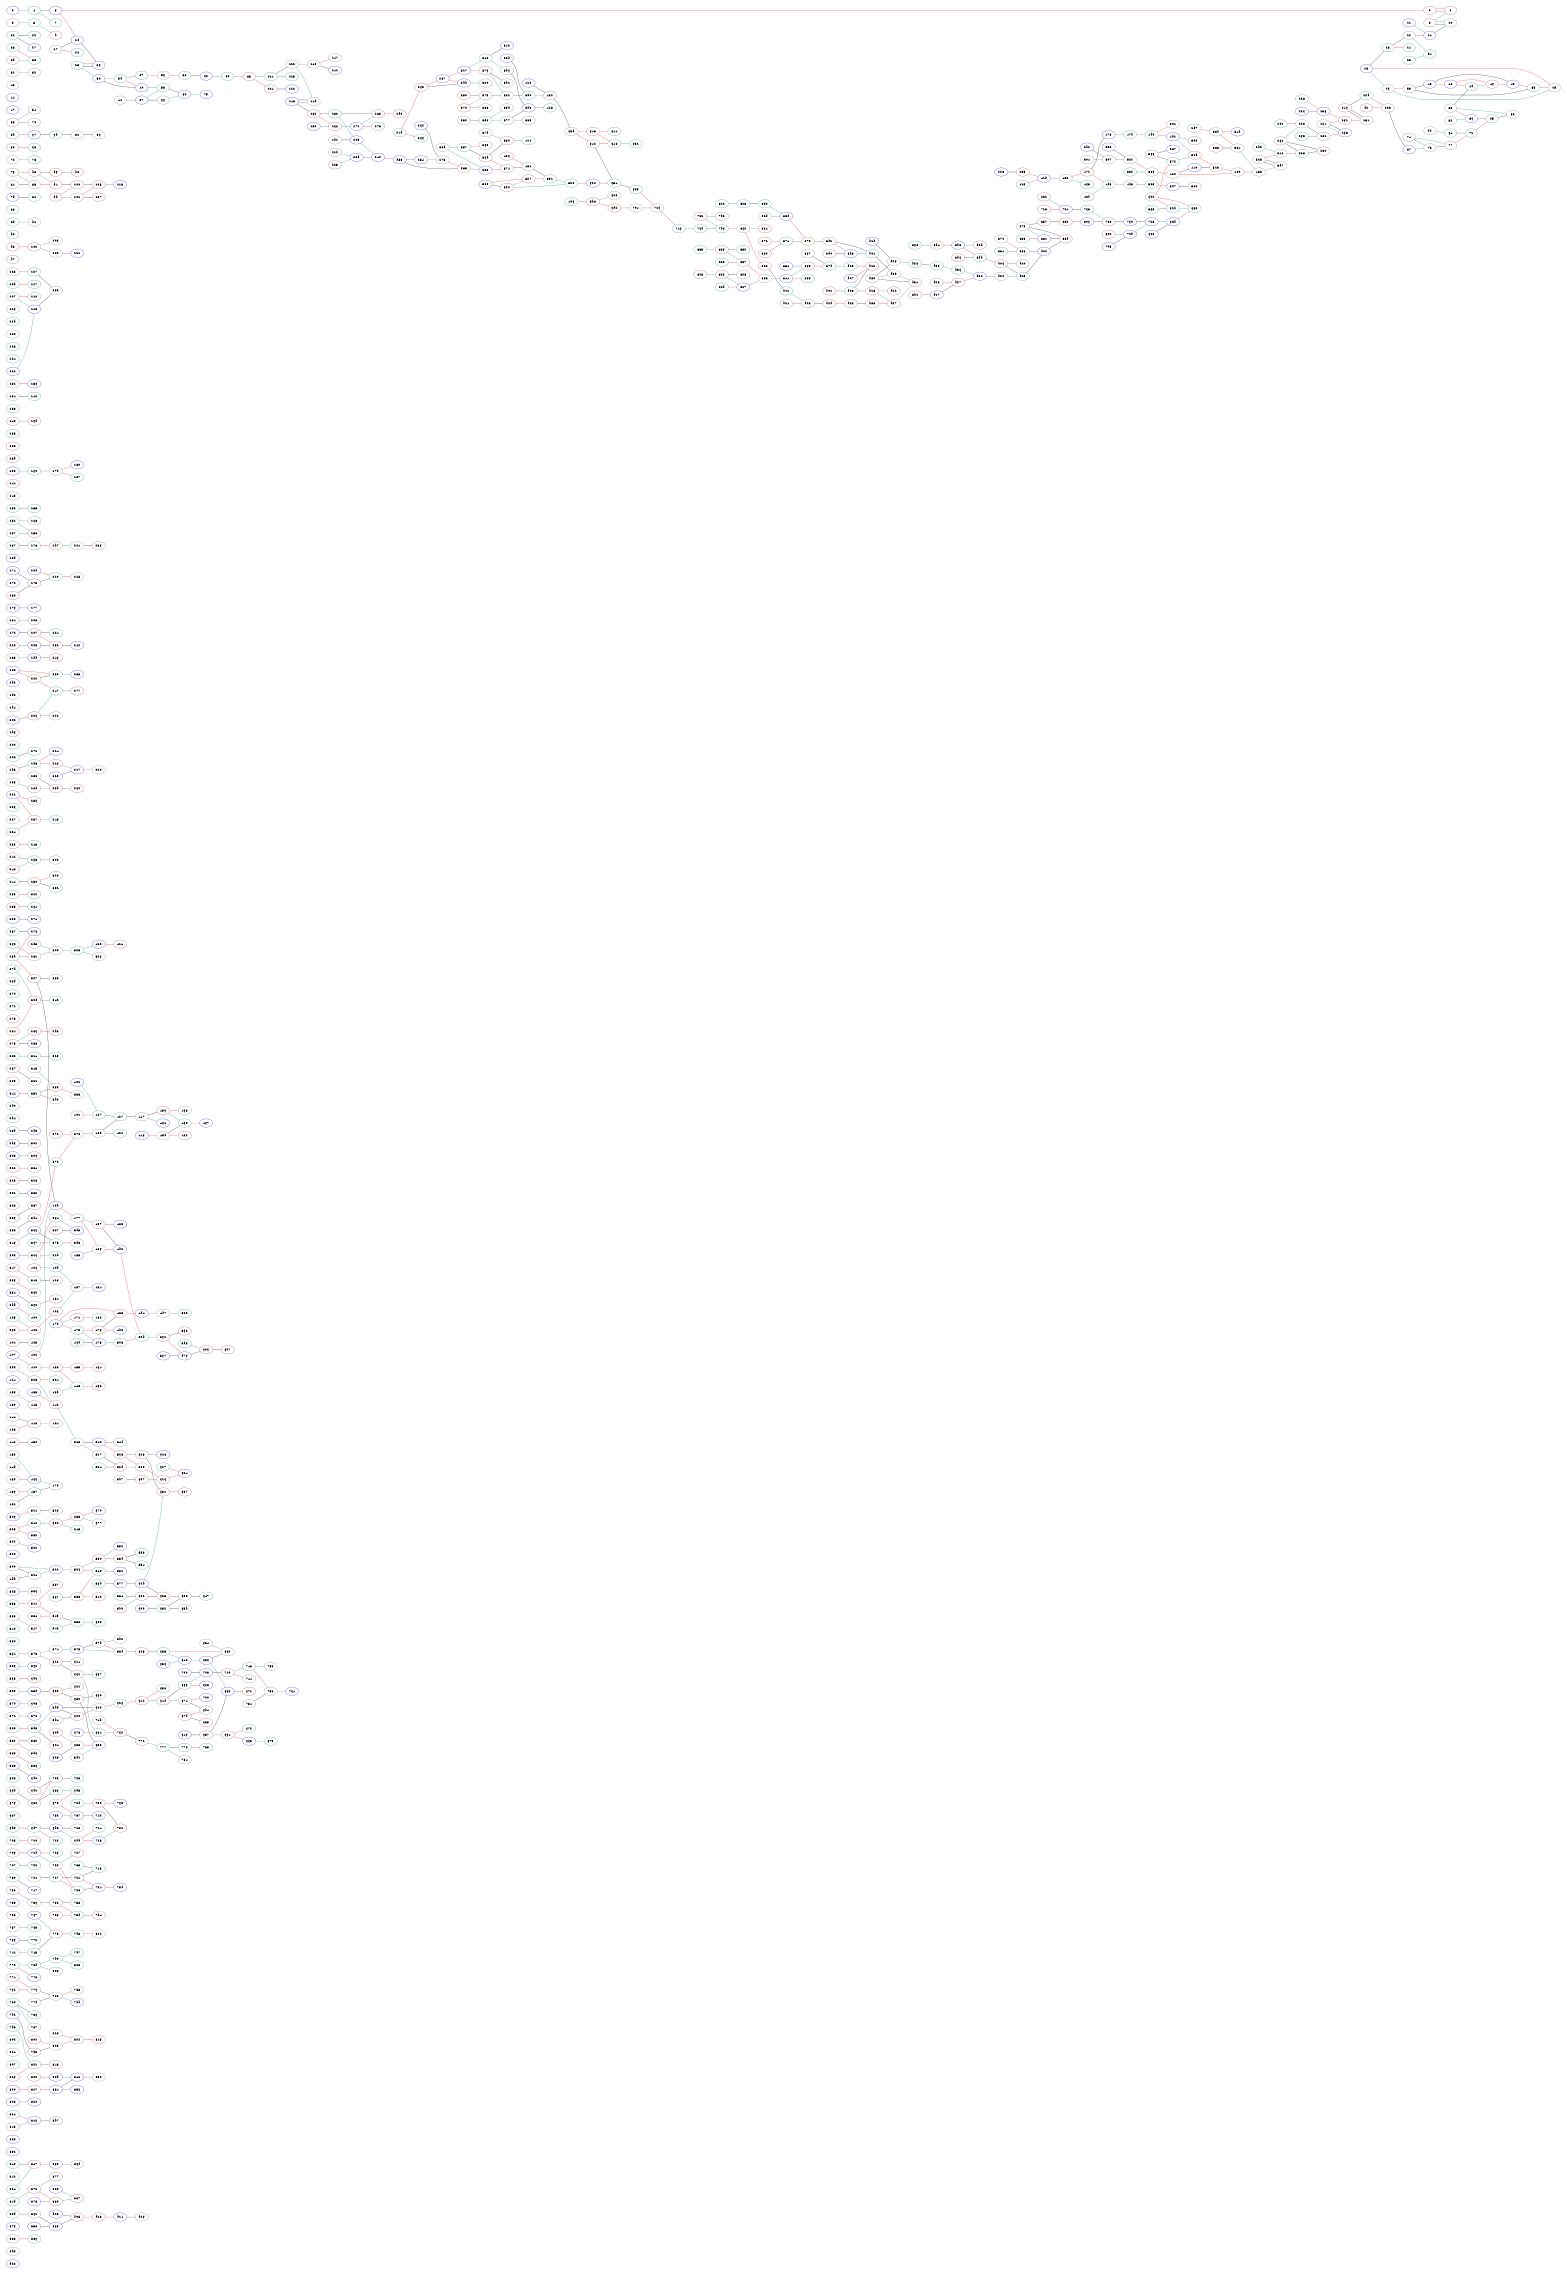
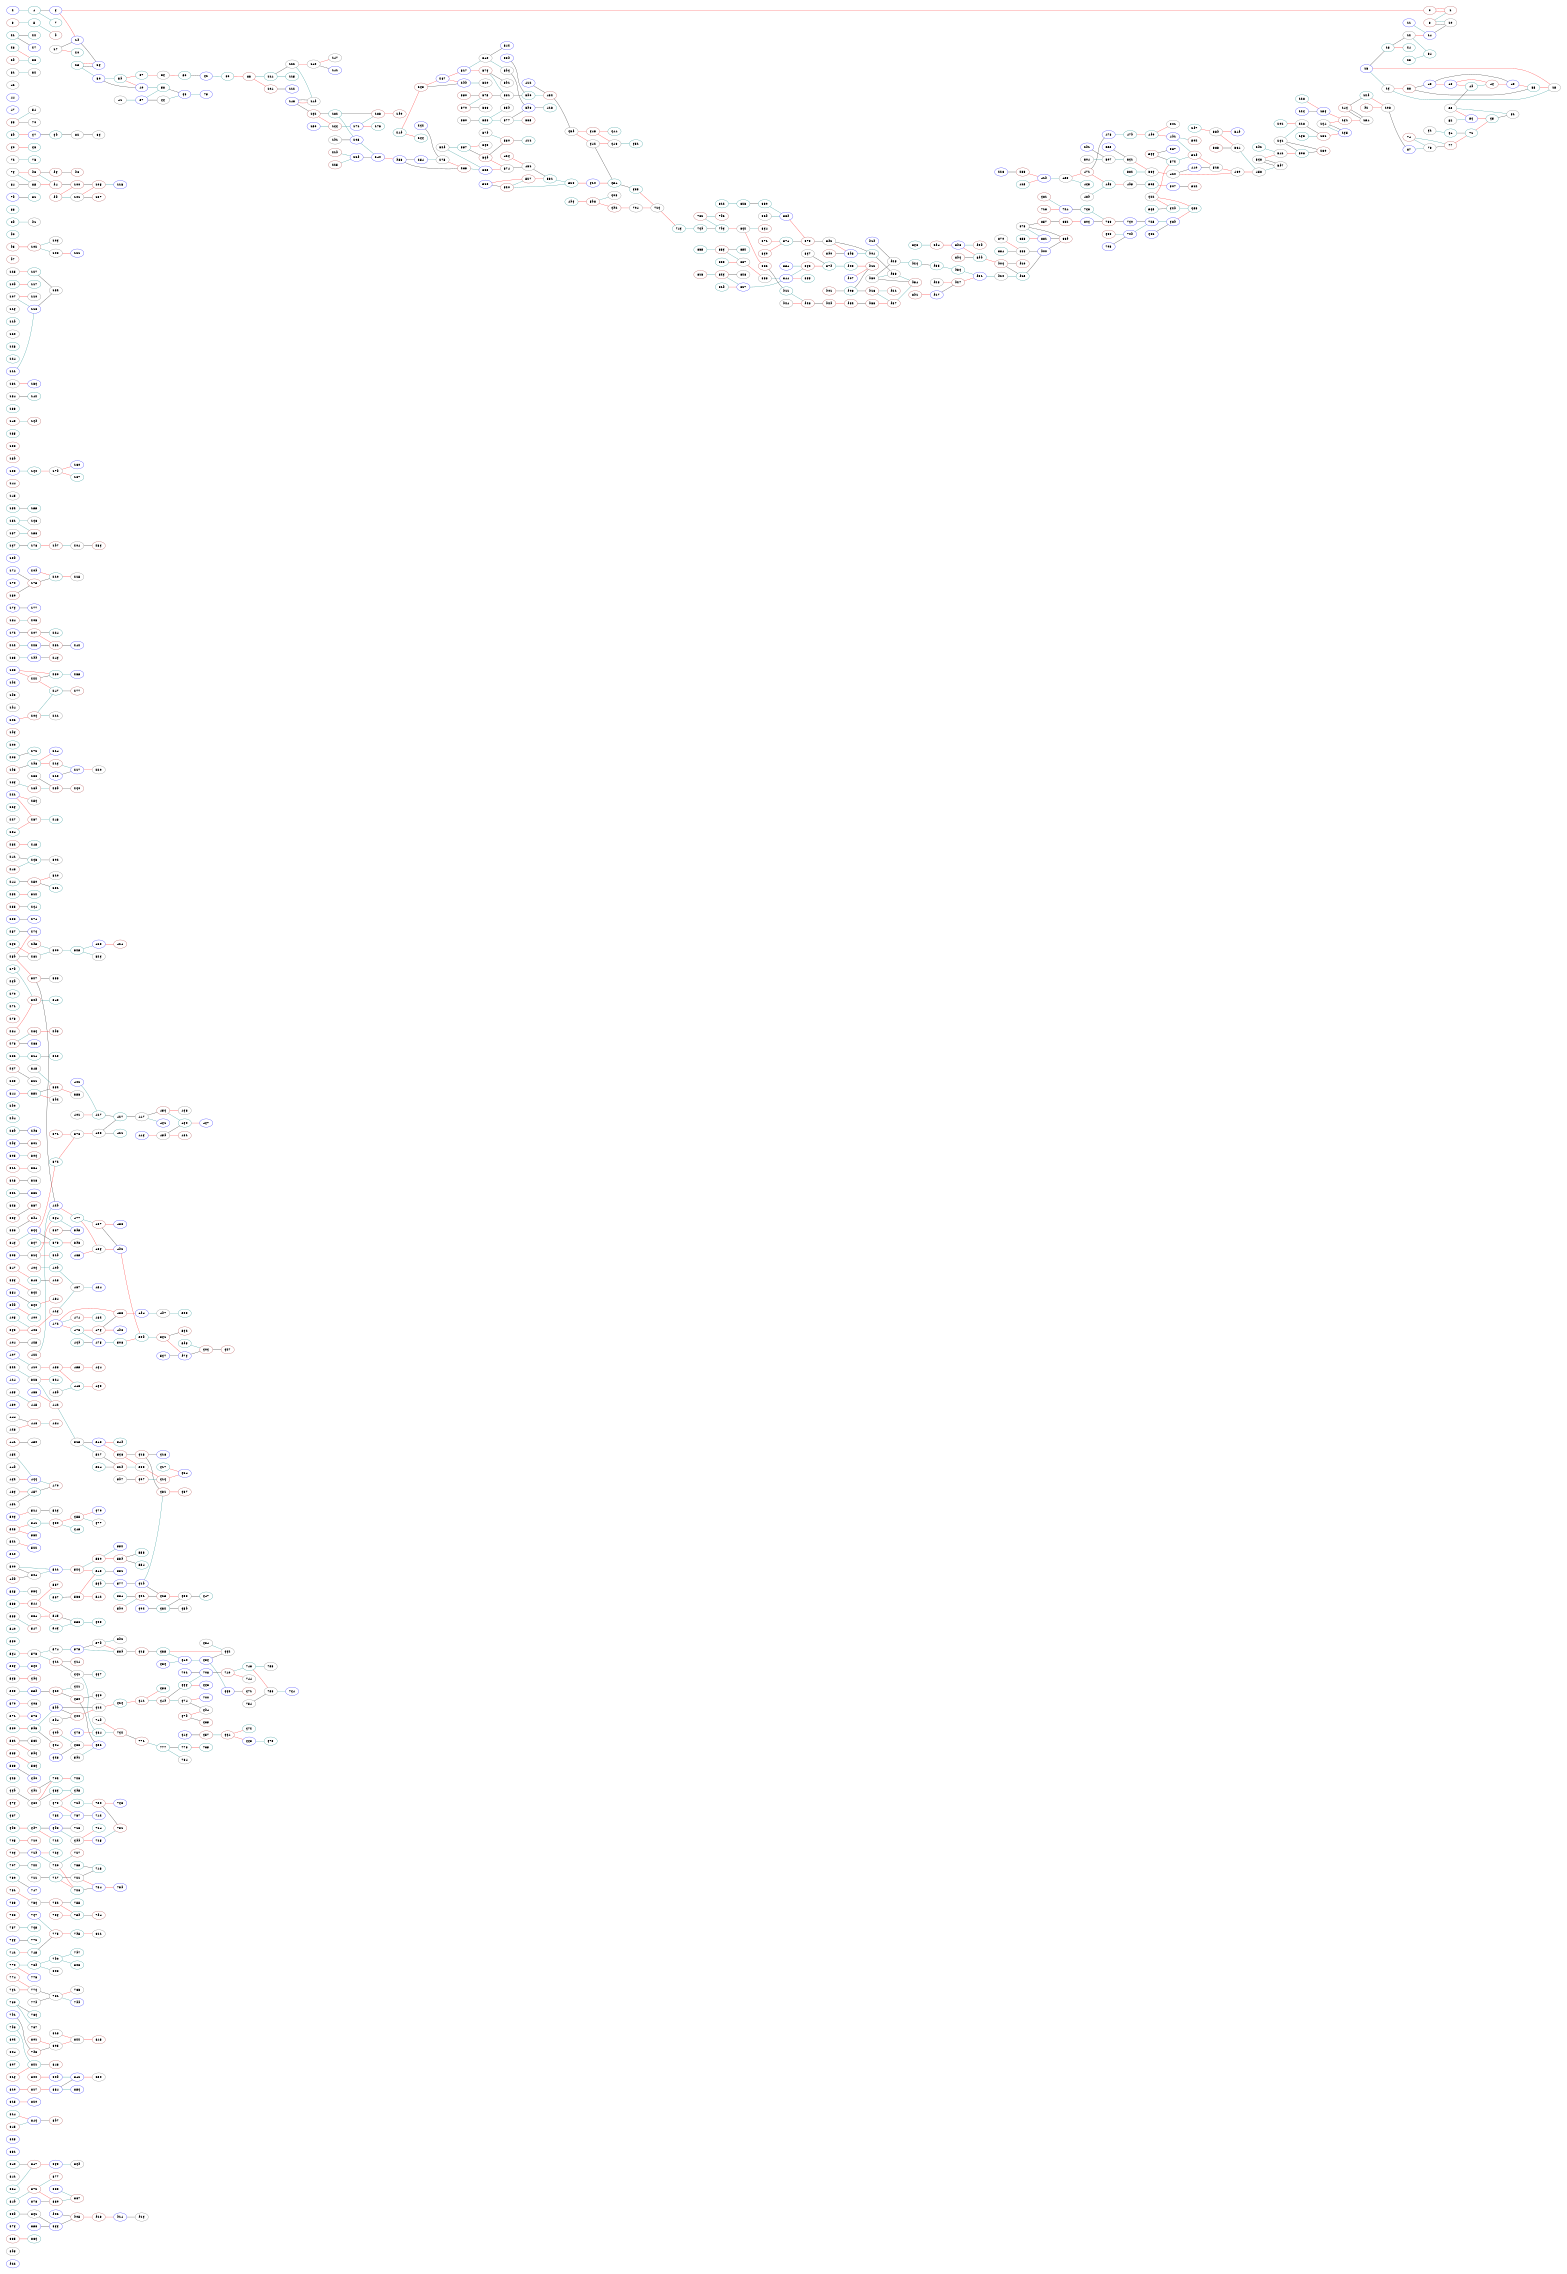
(754, 283) -> (766, 286)
(220, 1714) -> none
